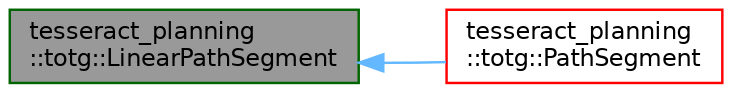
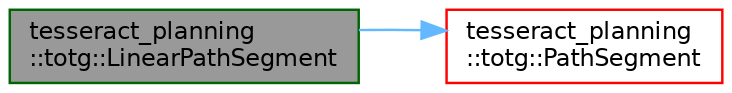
(415, 63) -> (390, 30)
